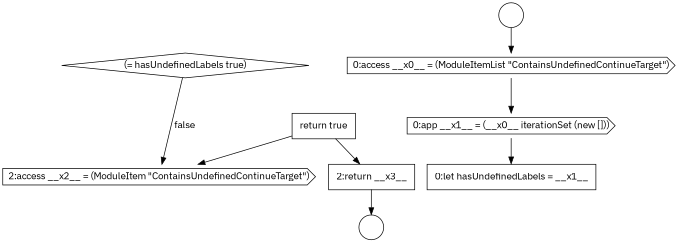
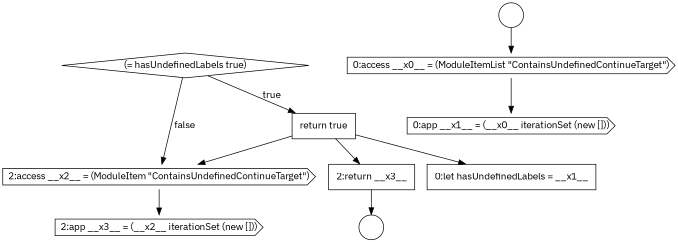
none -> (248, 93)
(511, 147) -> (407, 148)
none -> (159, 227)
